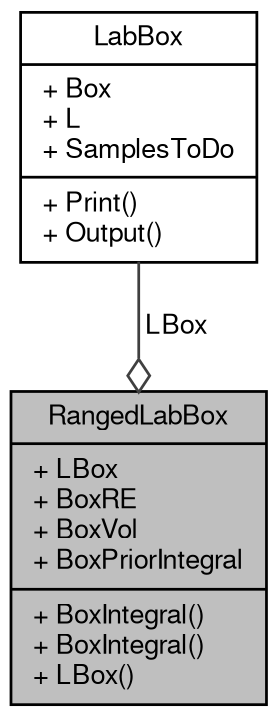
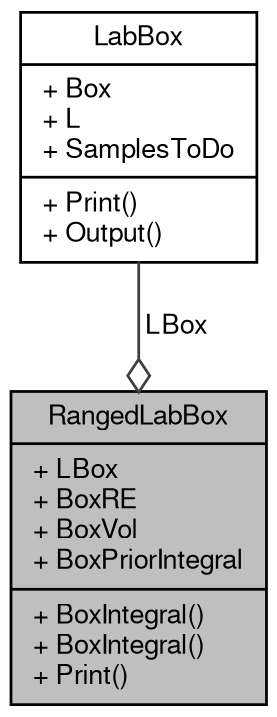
(84, 676) -> (81, 676)
